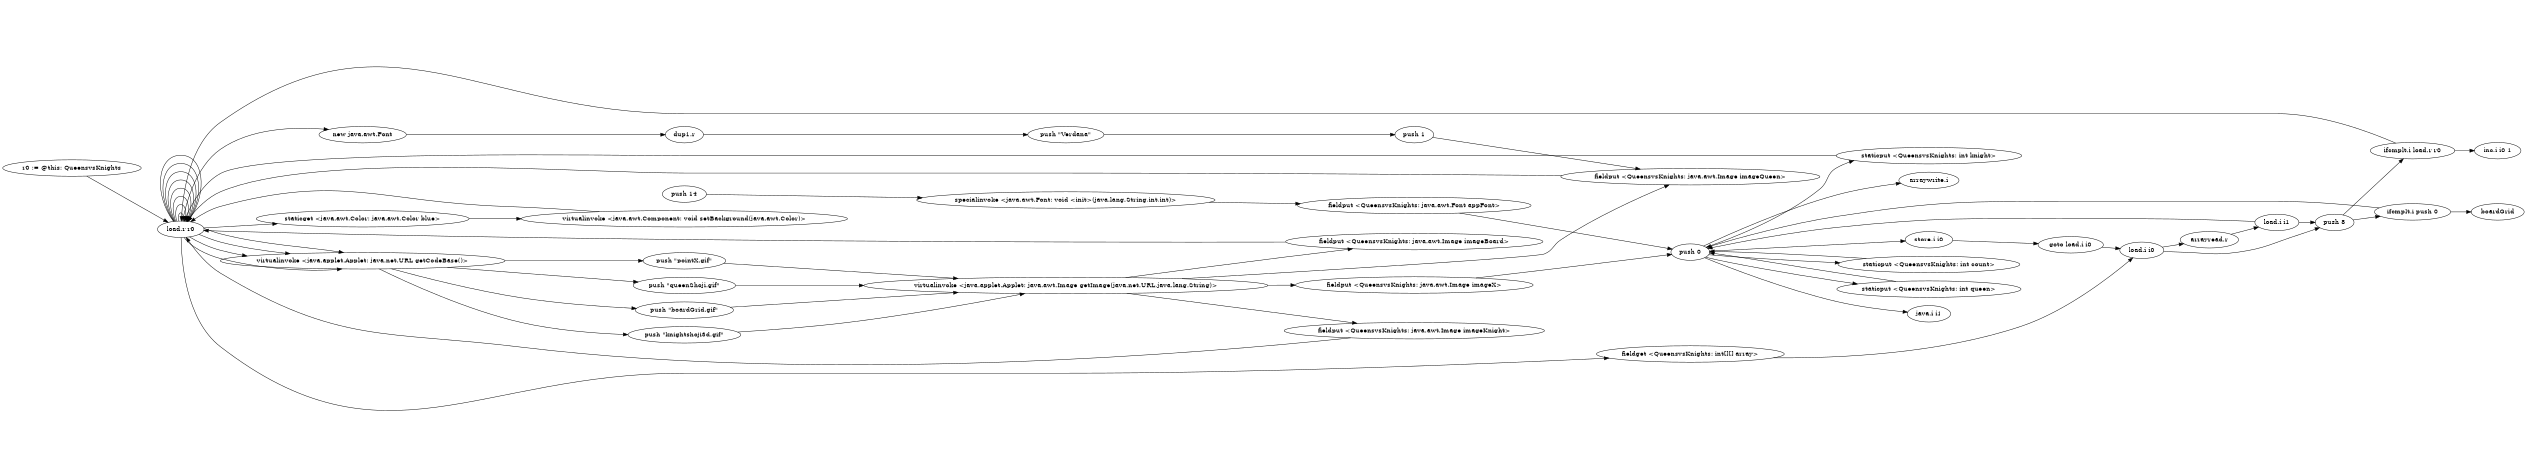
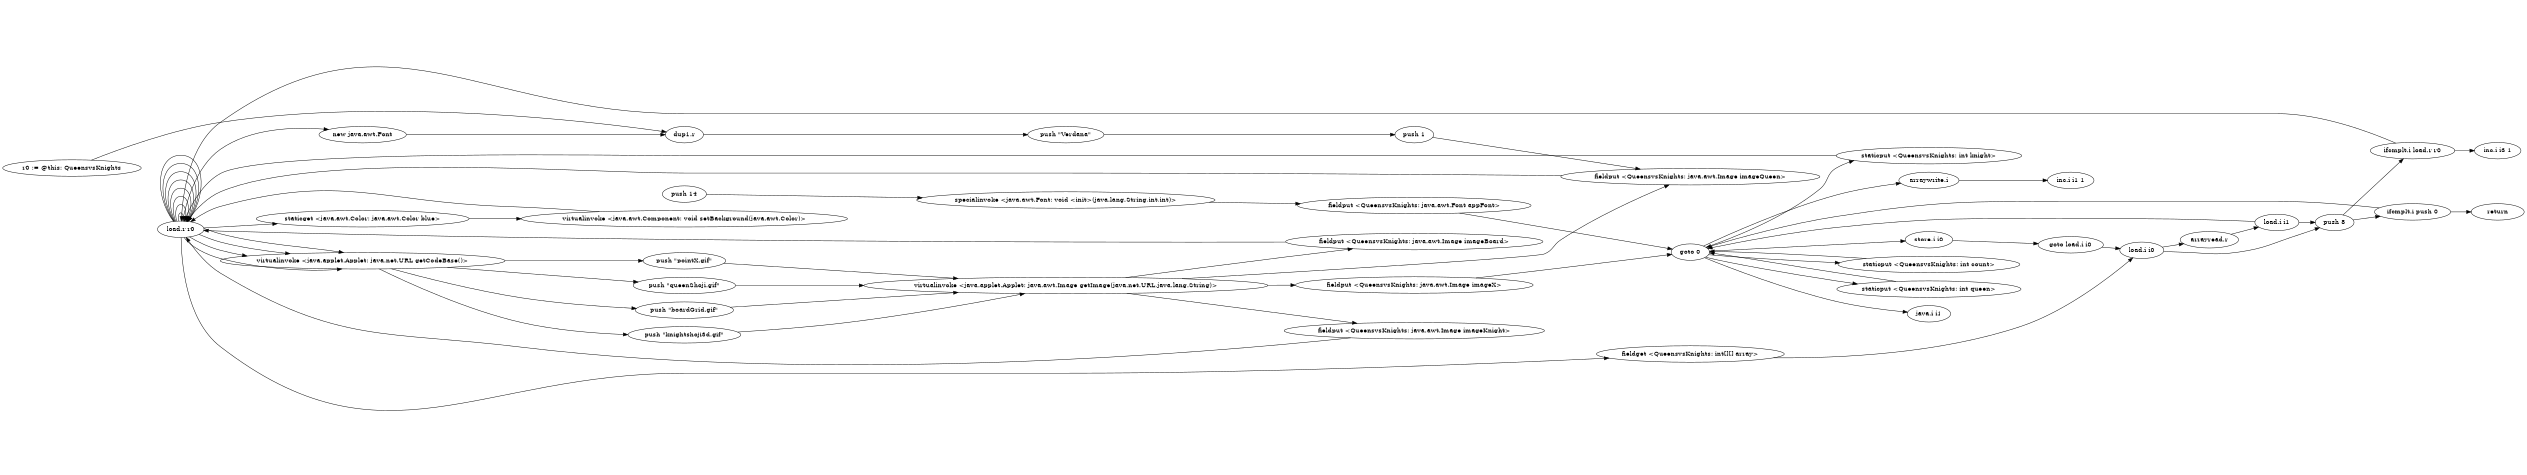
(2498, 151) -> (2498, 151)
none -> (2071, 180)
(125, 198) -> (374, 112)
(2498, 212) -> (2498, 212)
(1690, 252) -> (1690, 252)
